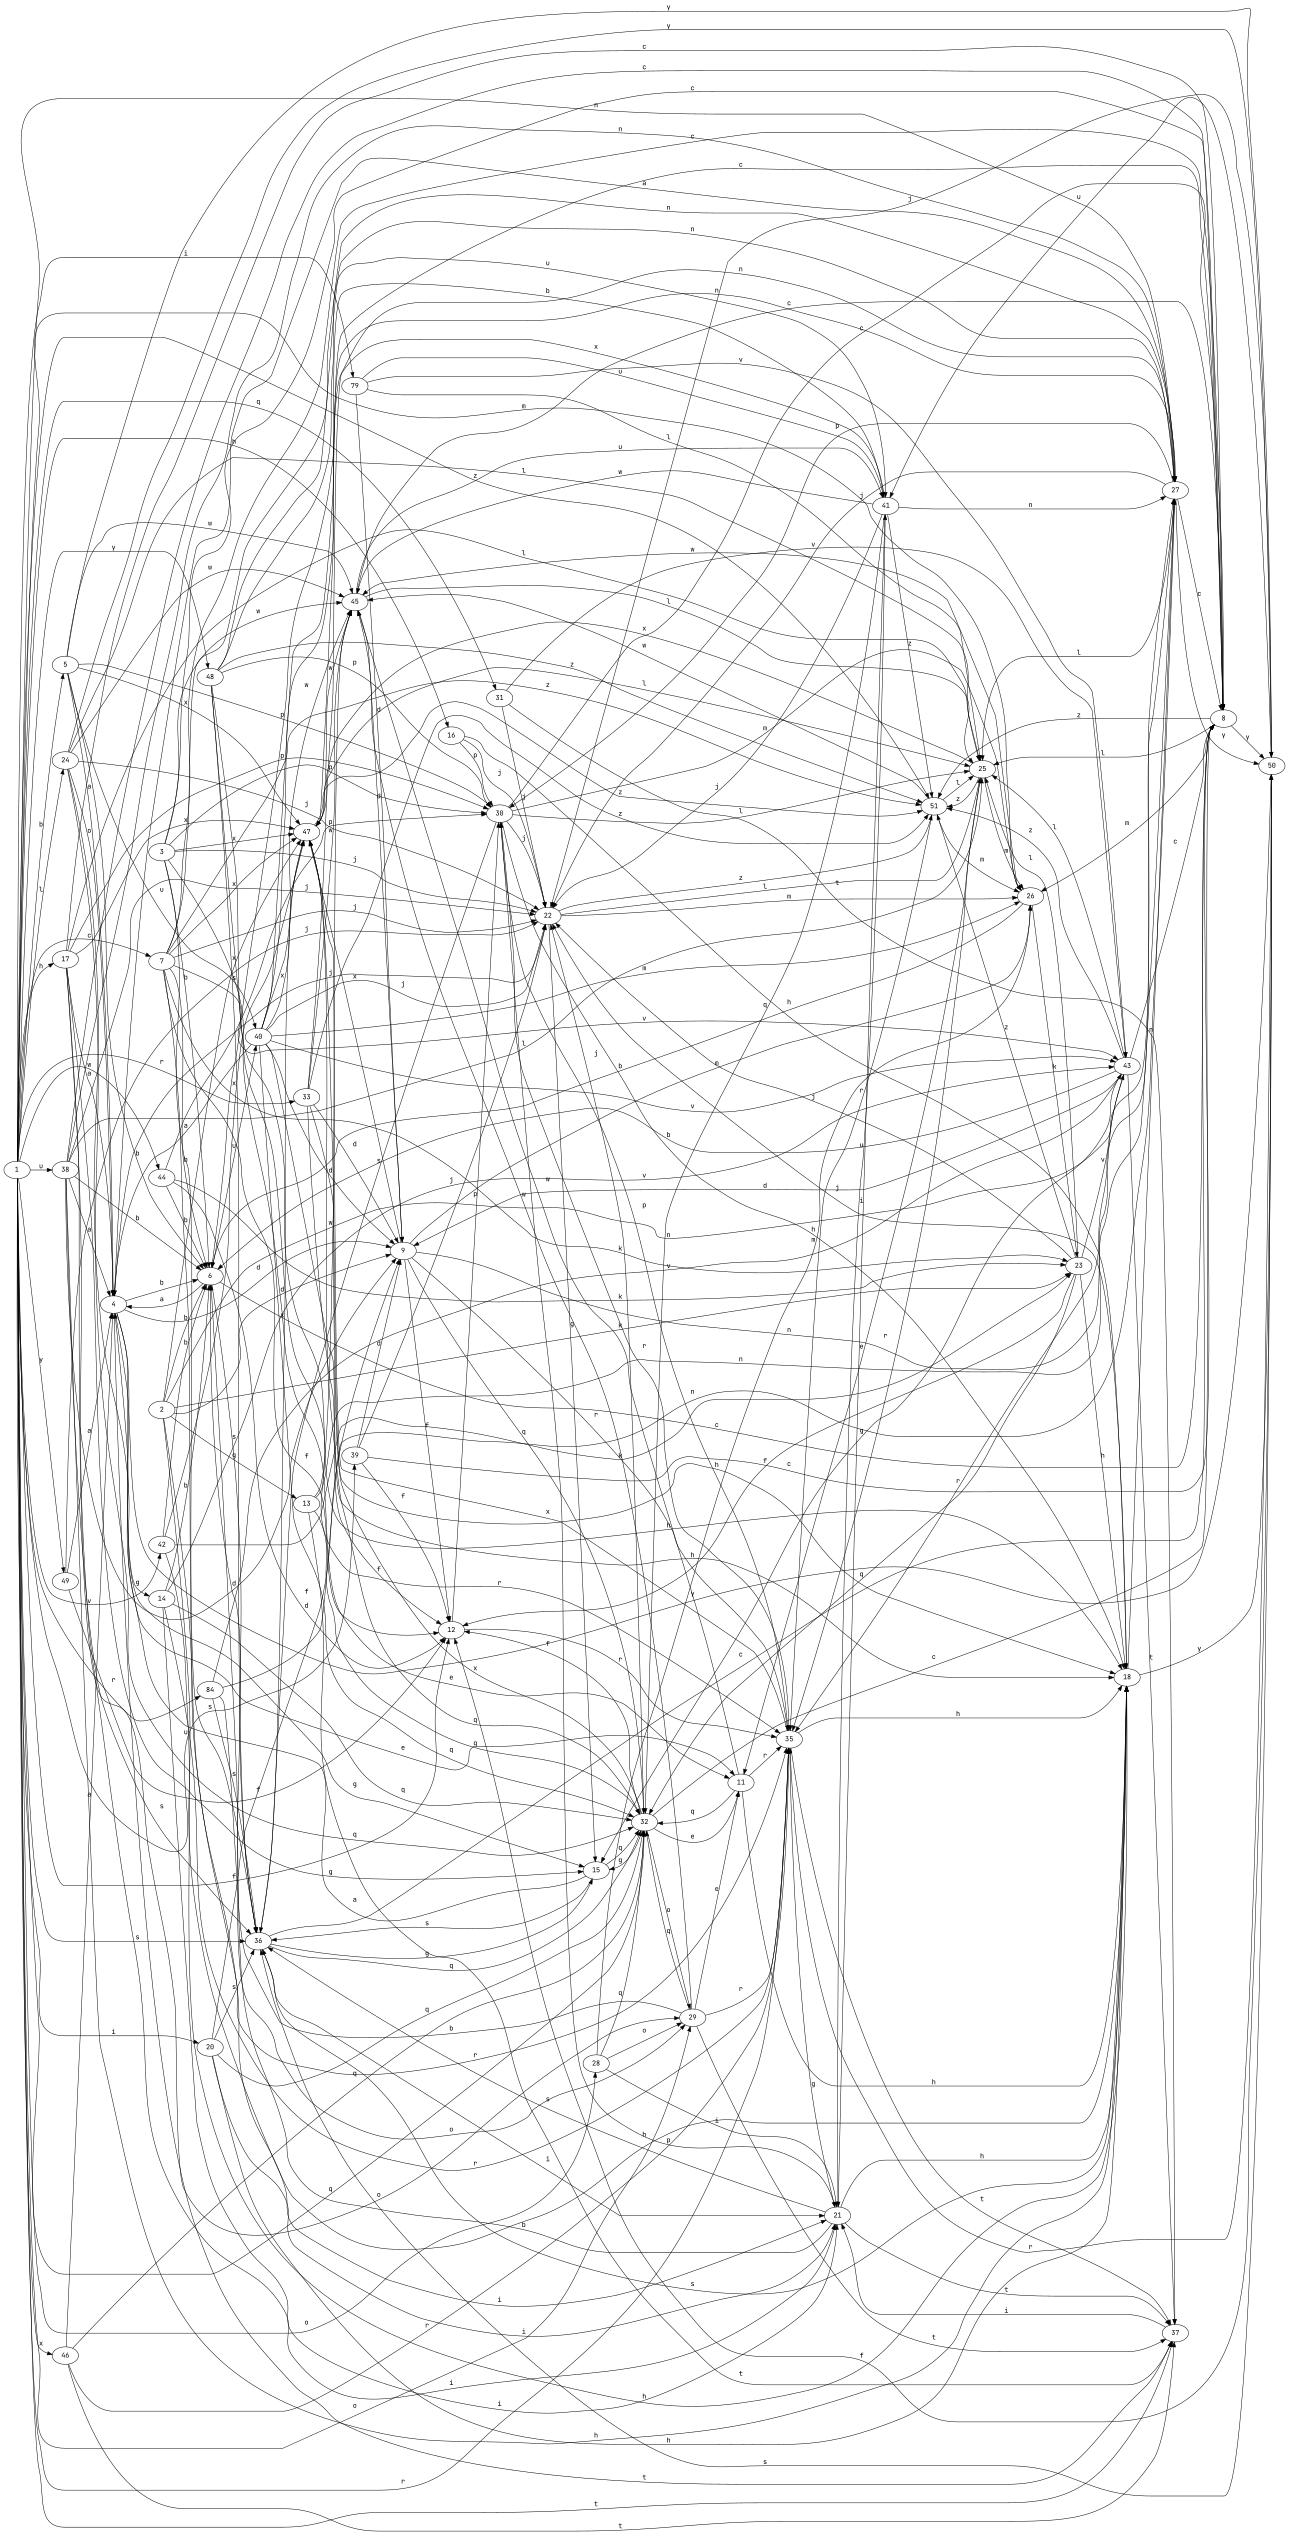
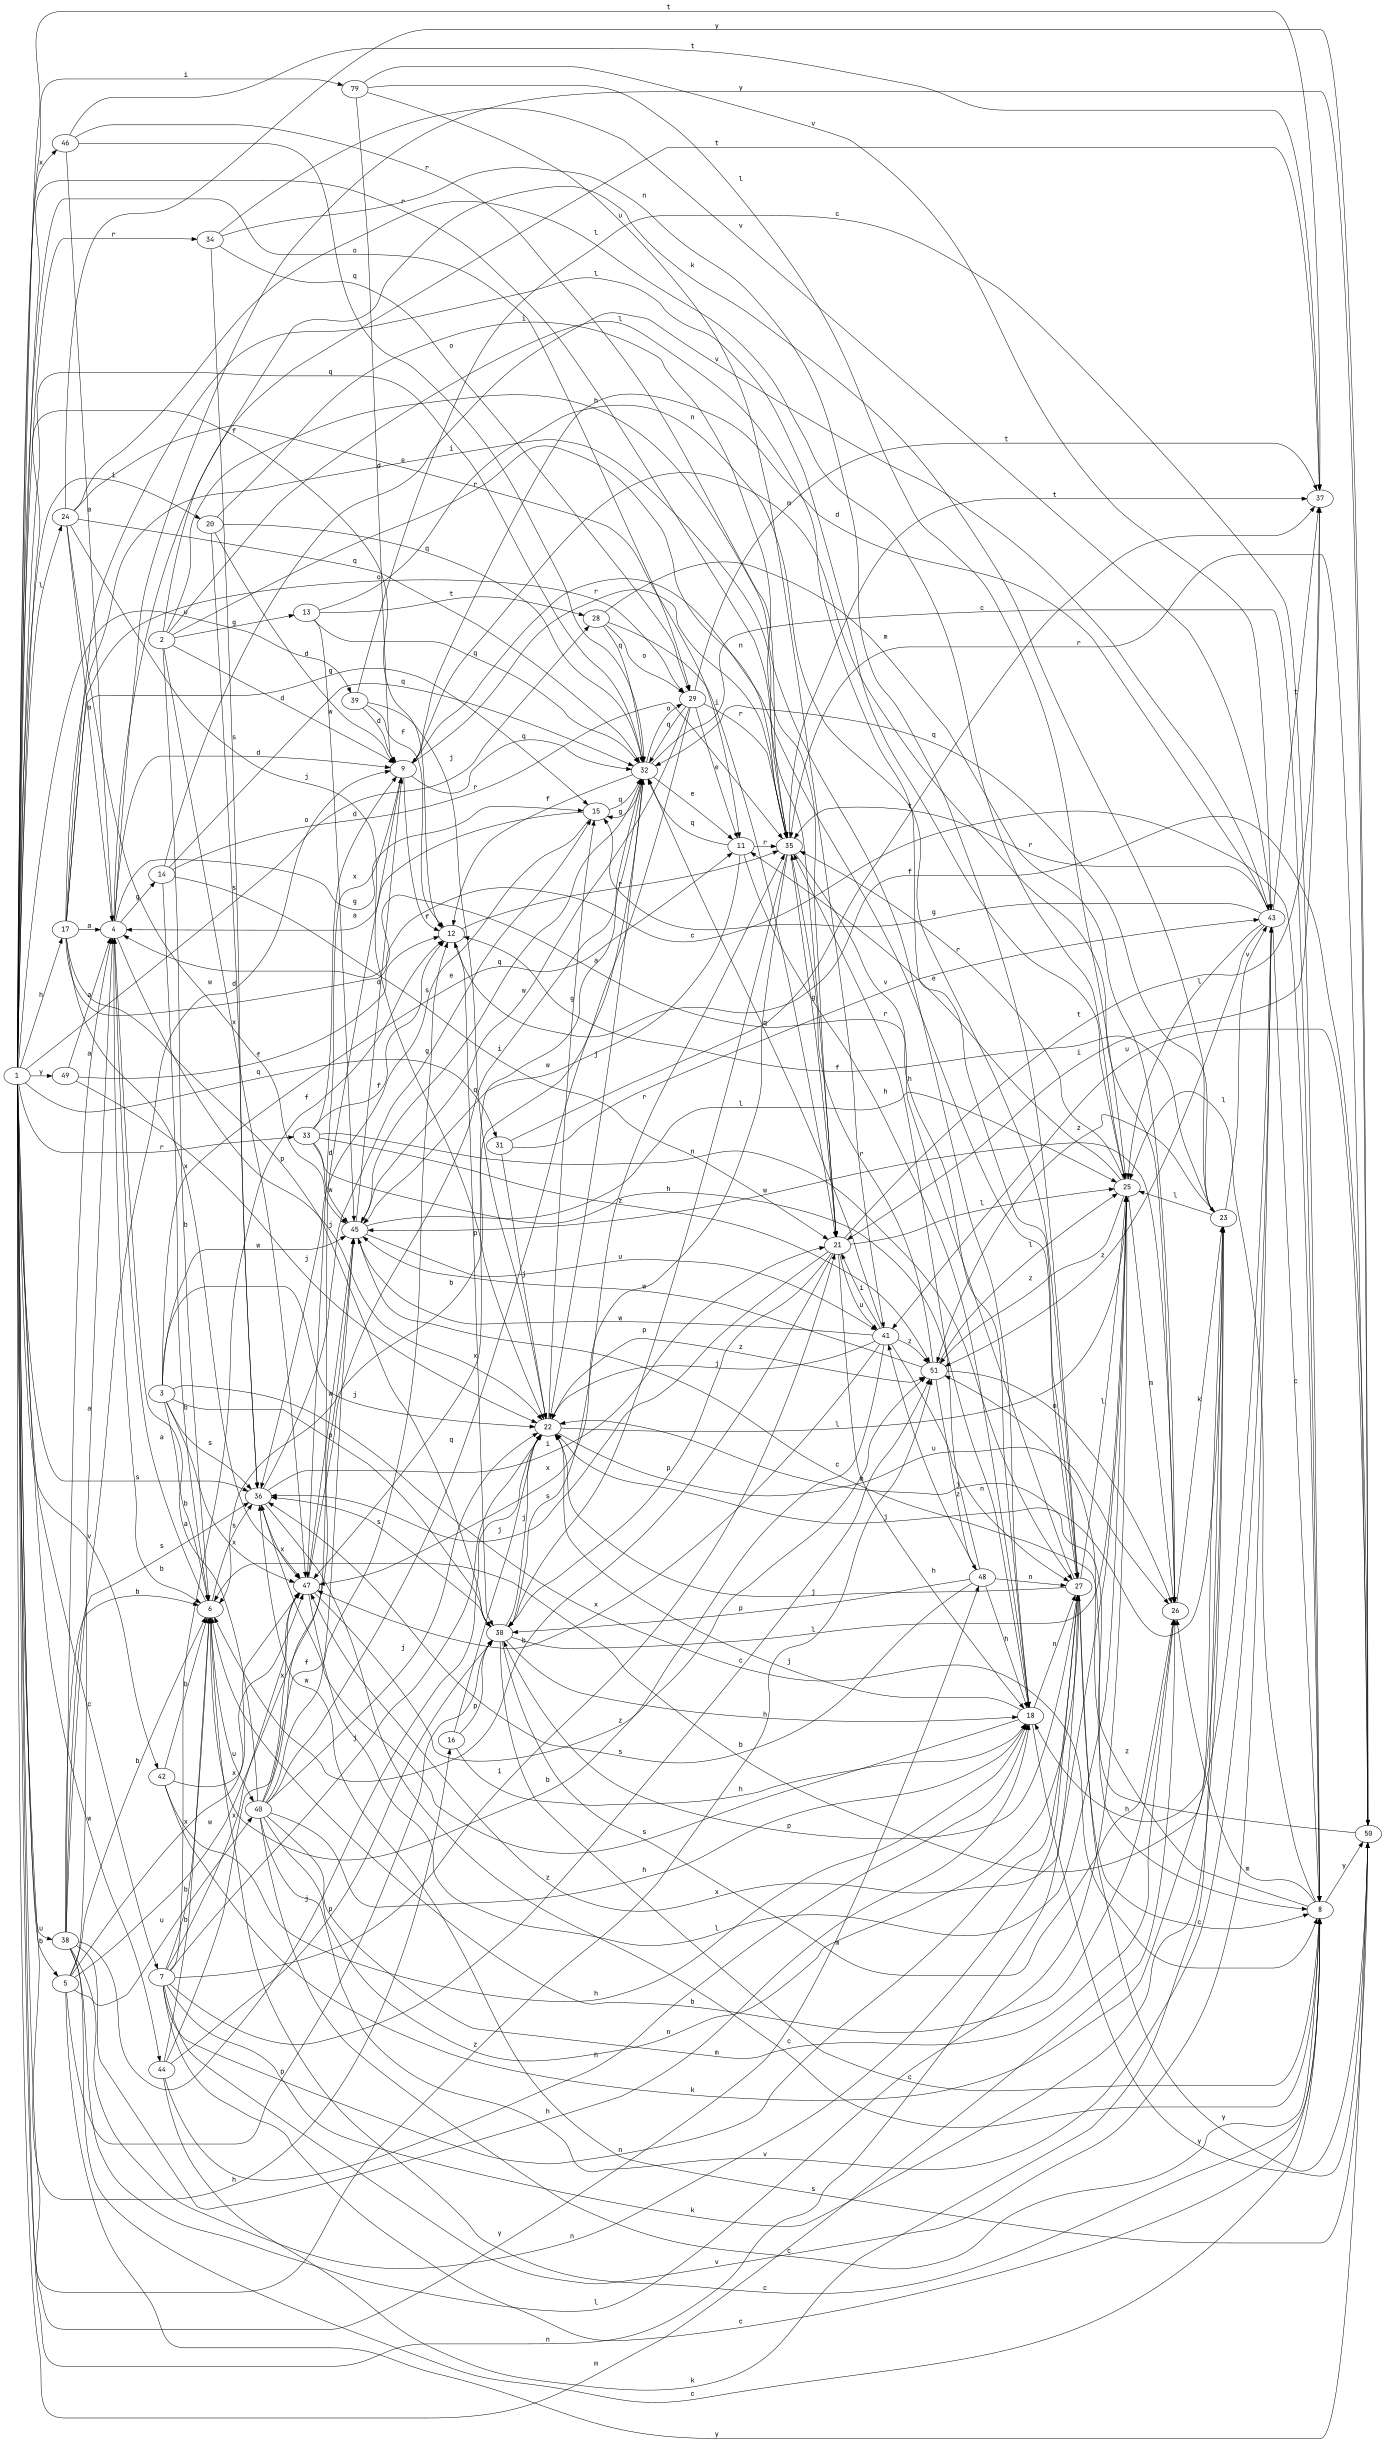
(577, 670) -> (952, 1473)
(89, 831) -> (89, 708)
none -> (978, 1211)
(669, 1235) -> (620, 320)
(210, 1690) -> (210, 240)
(482, 1968) -> (492, 999)
(560, 2163) -> (450, 599)
(865, 2432) -> (596, 2067)
